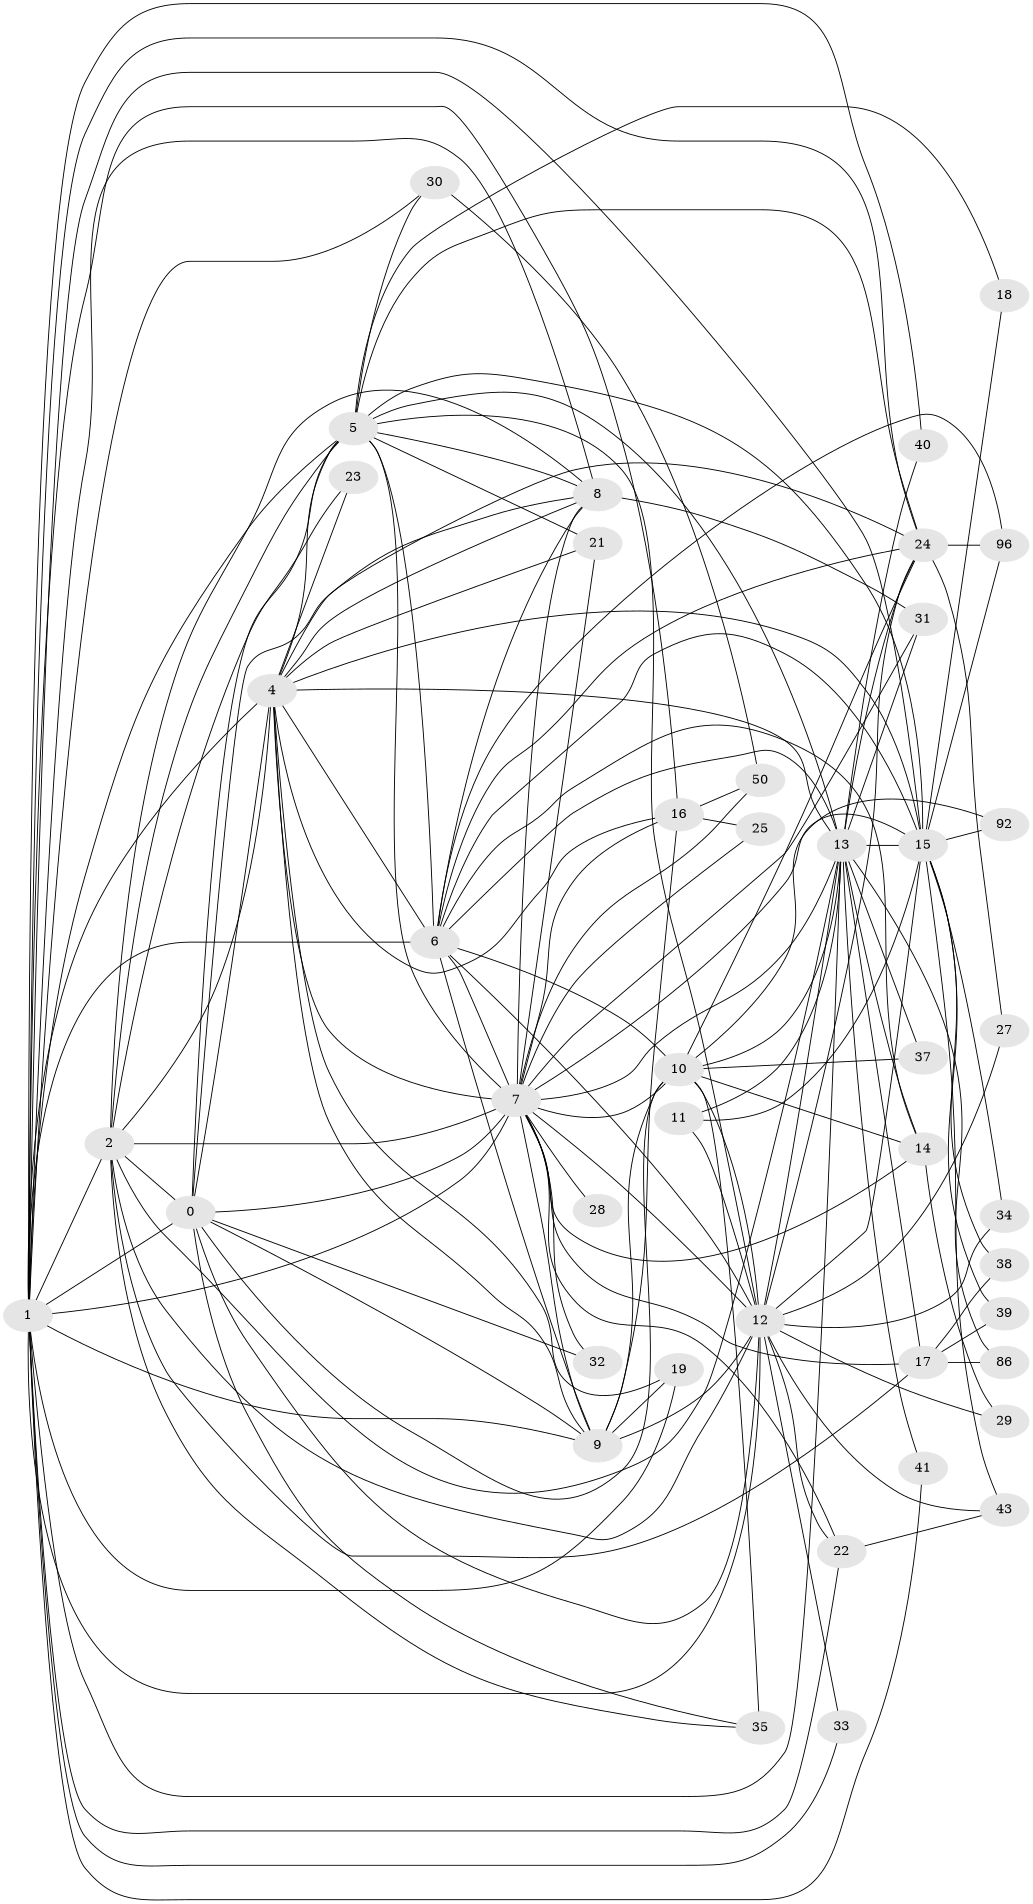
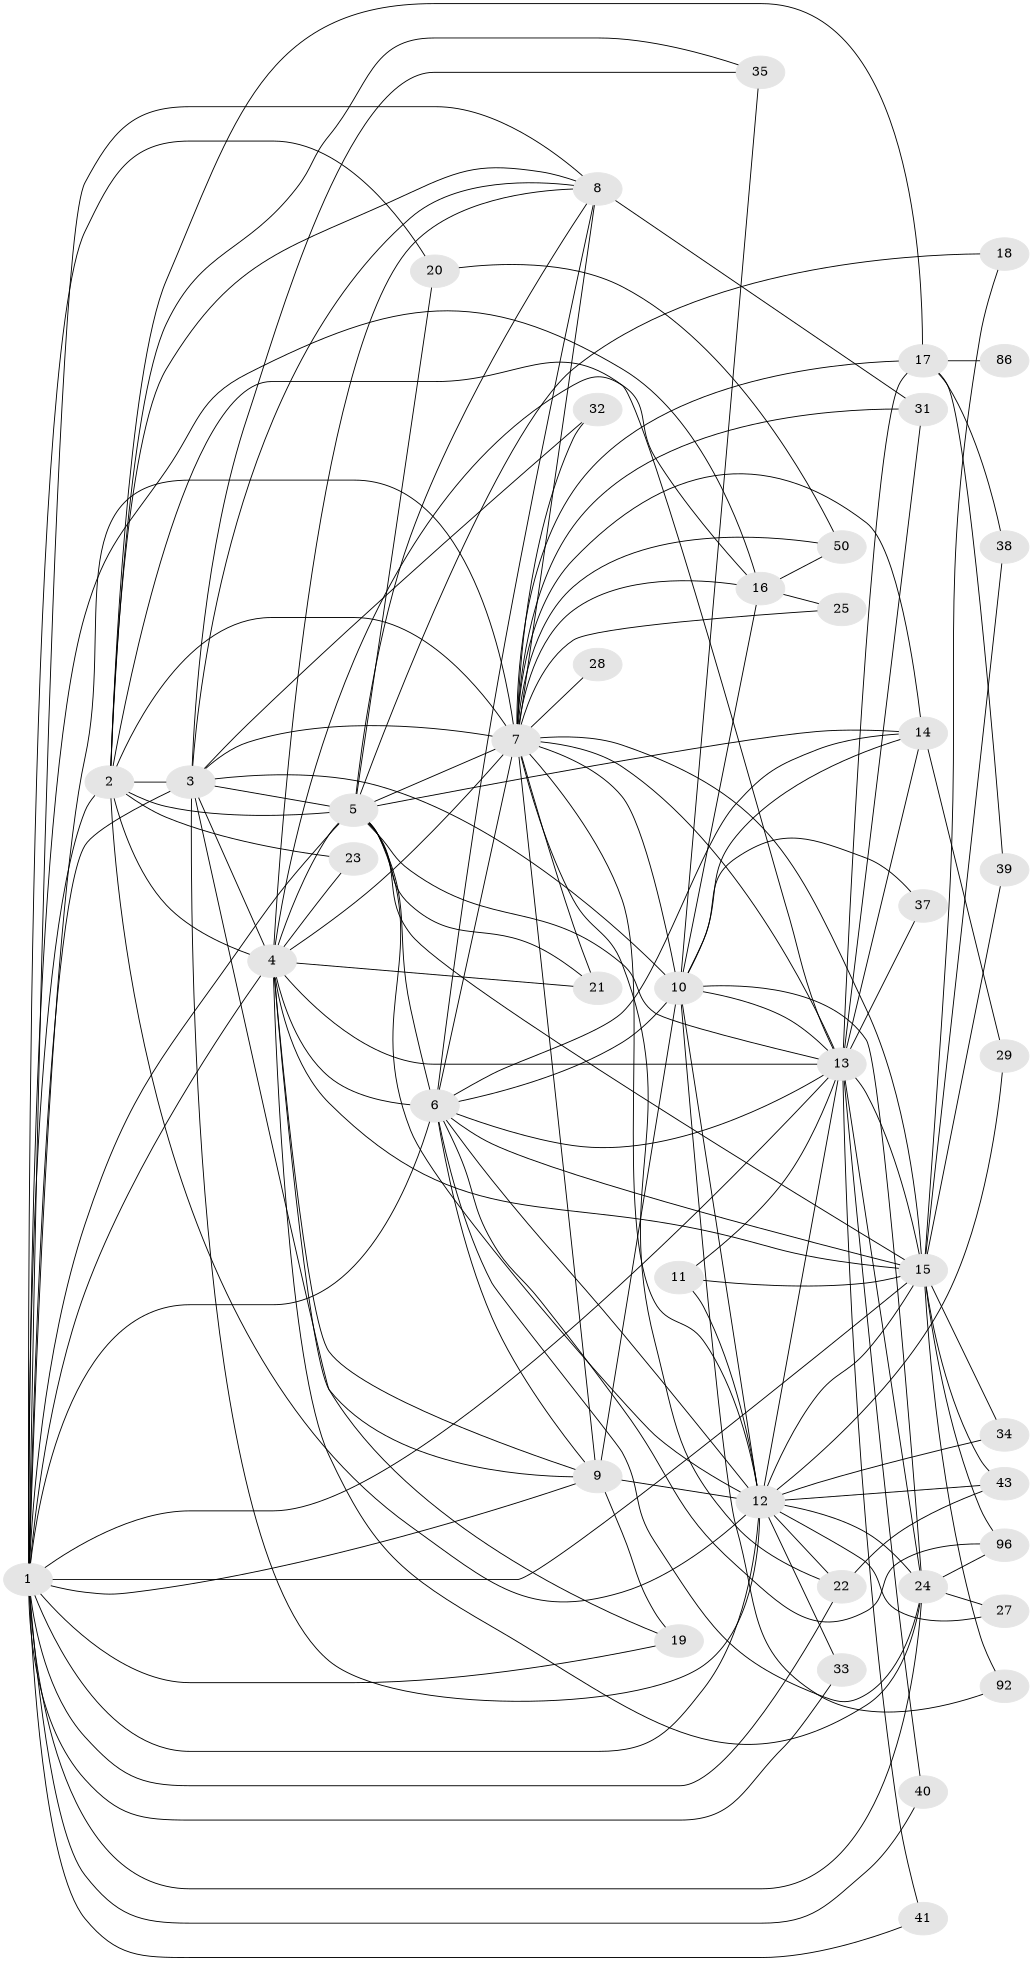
(435, 183) -> (435, 271)
(699, 210) -> (637, 758)
(651, 1087) -> (718, 798)
(960, 1095) -> none
(191, 1212) -> (191, 782)
